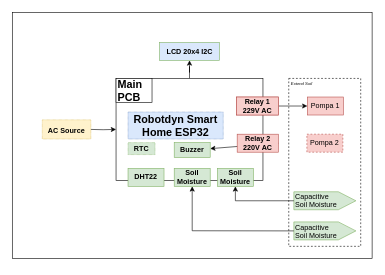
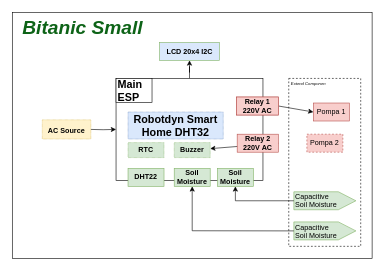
none -> (90, 27)
(311, 81) -> (311, 81)
(129, 91) -> (129, 91)
(258, 106) -> (258, 106)
(326, 106) -> (332, 112)
(176, 126) -> (176, 126)
(142, 149) -> (146, 150)
(192, 150) -> (192, 150)
